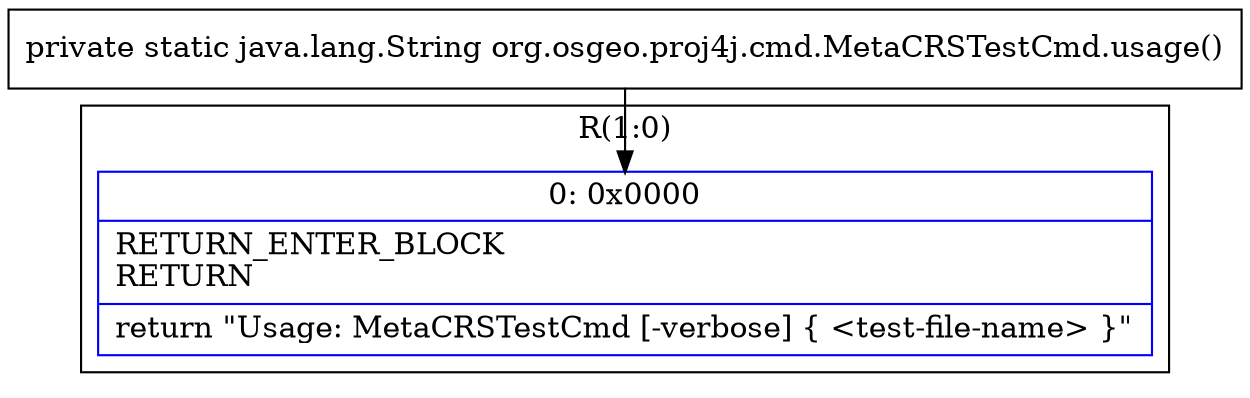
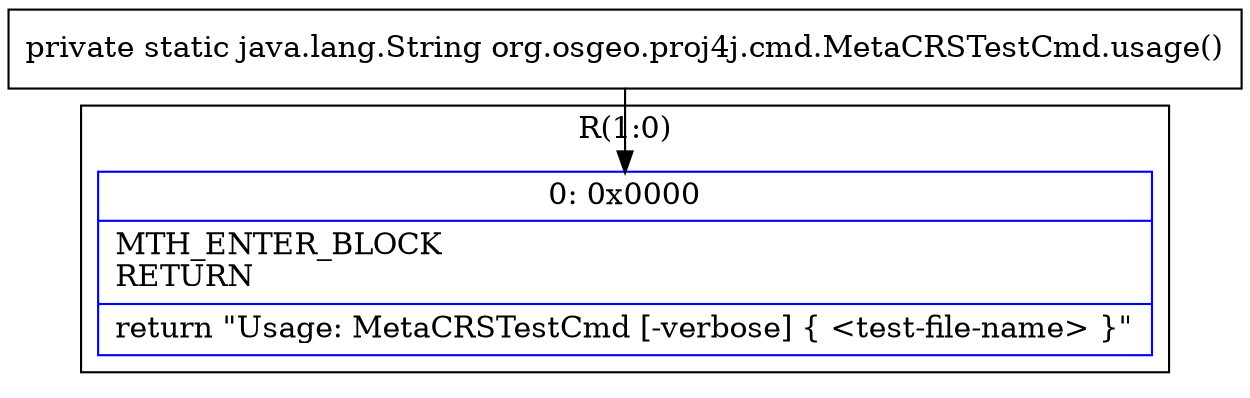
(310, 245) -> (279, 245)
